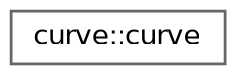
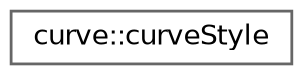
(118, 38) -> (151, 38)
